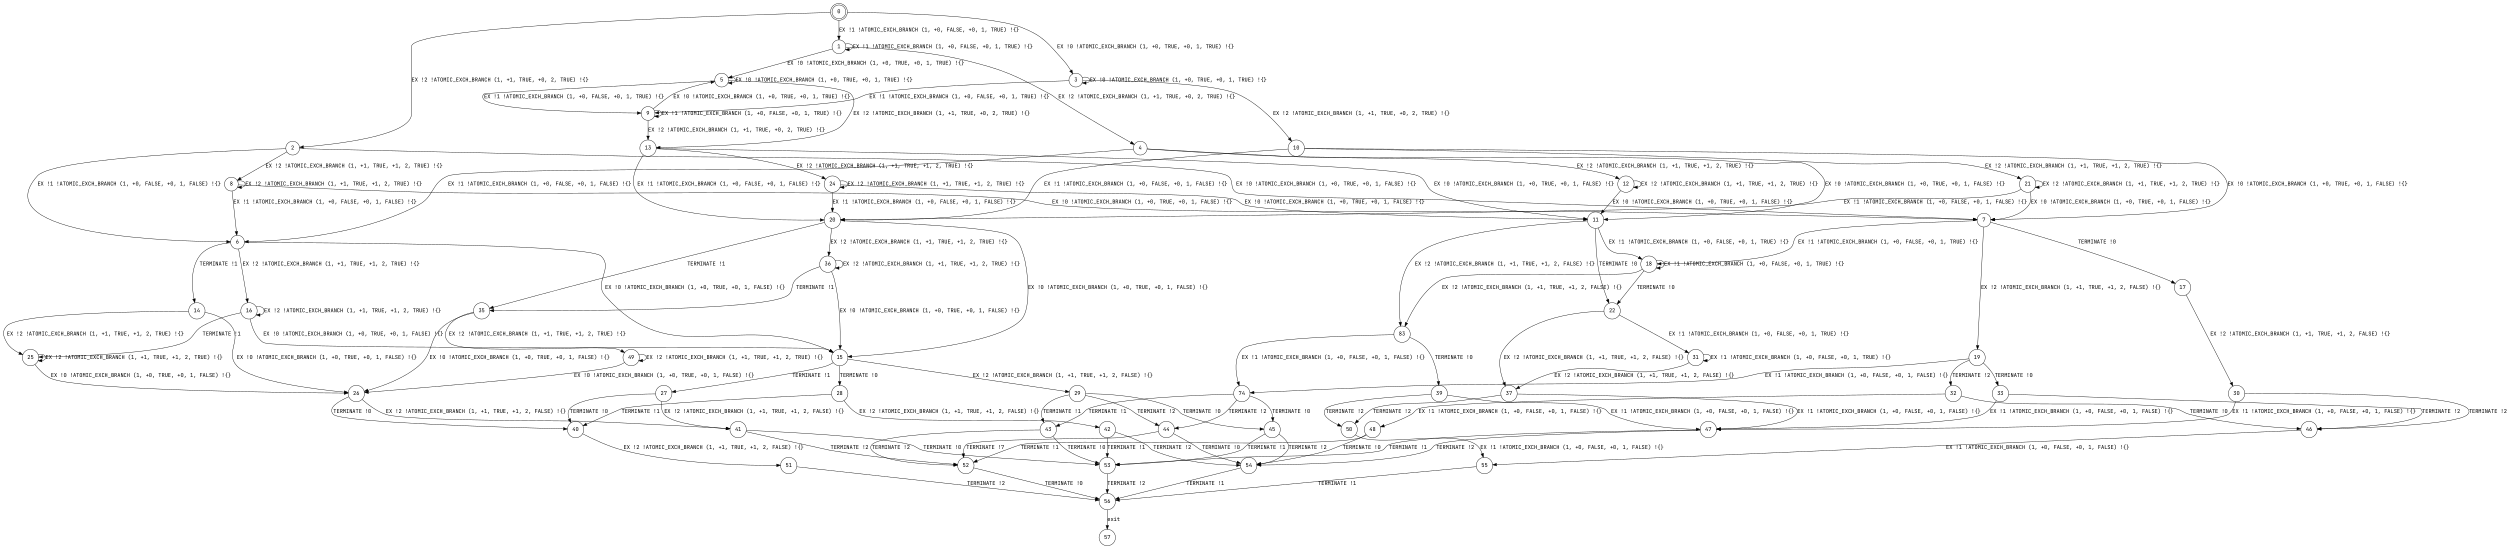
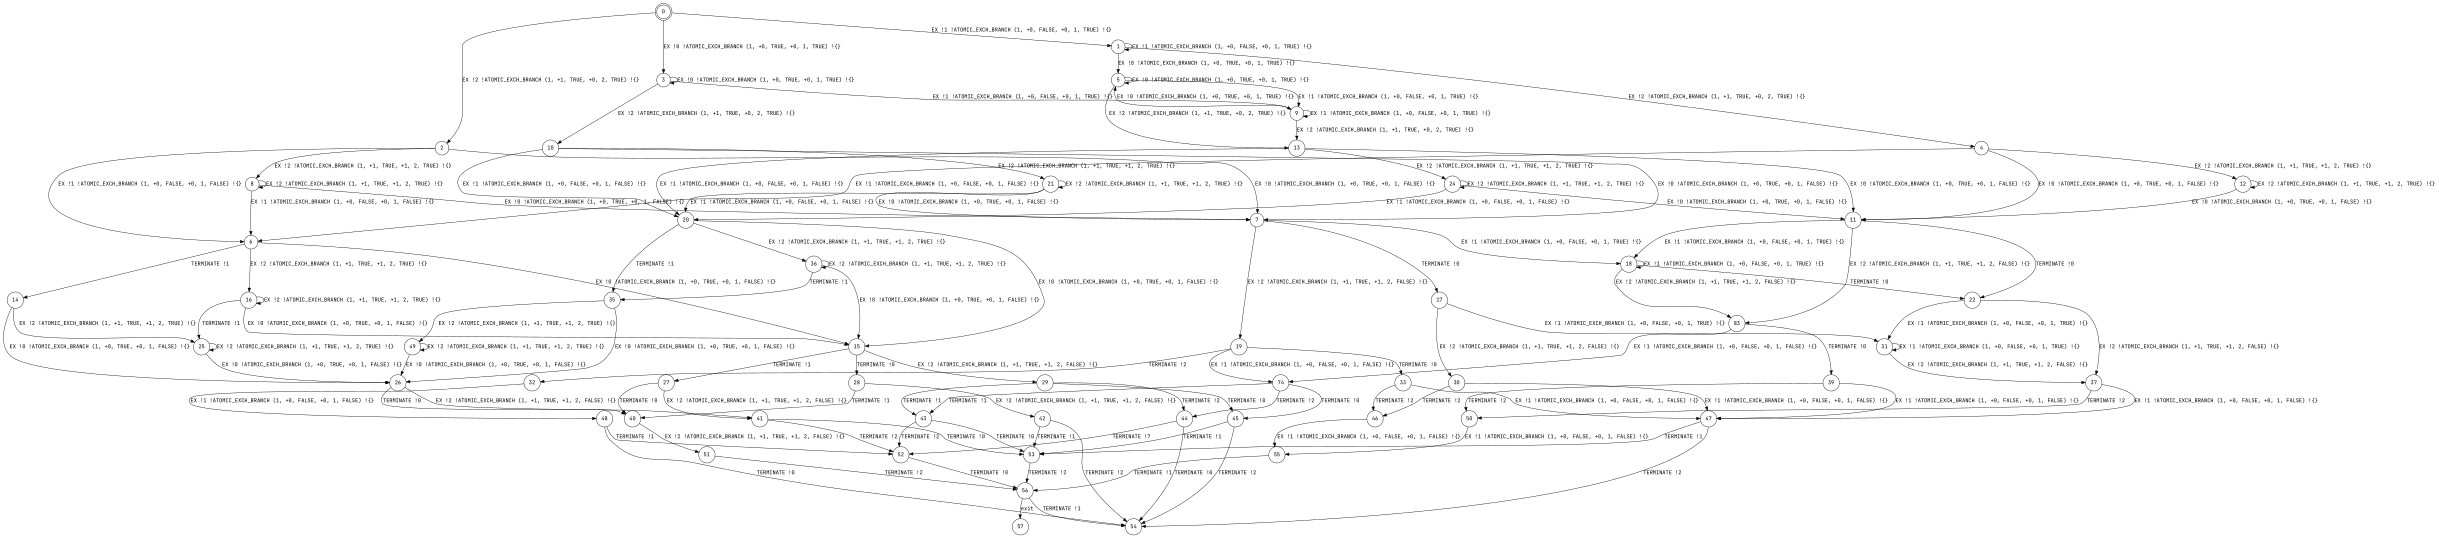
none -> (1637, 334)
(2130, 405) -> none
(1180, 483) -> (1072, 520)
